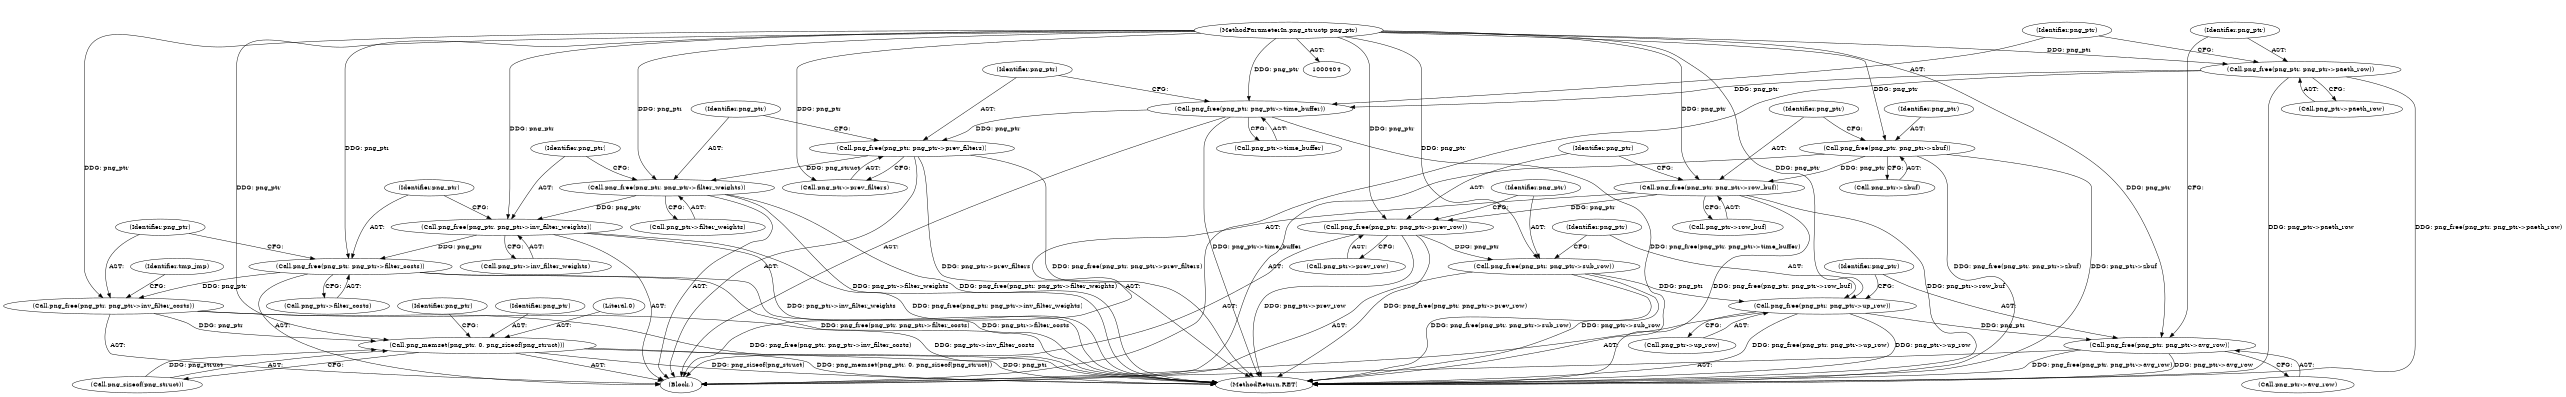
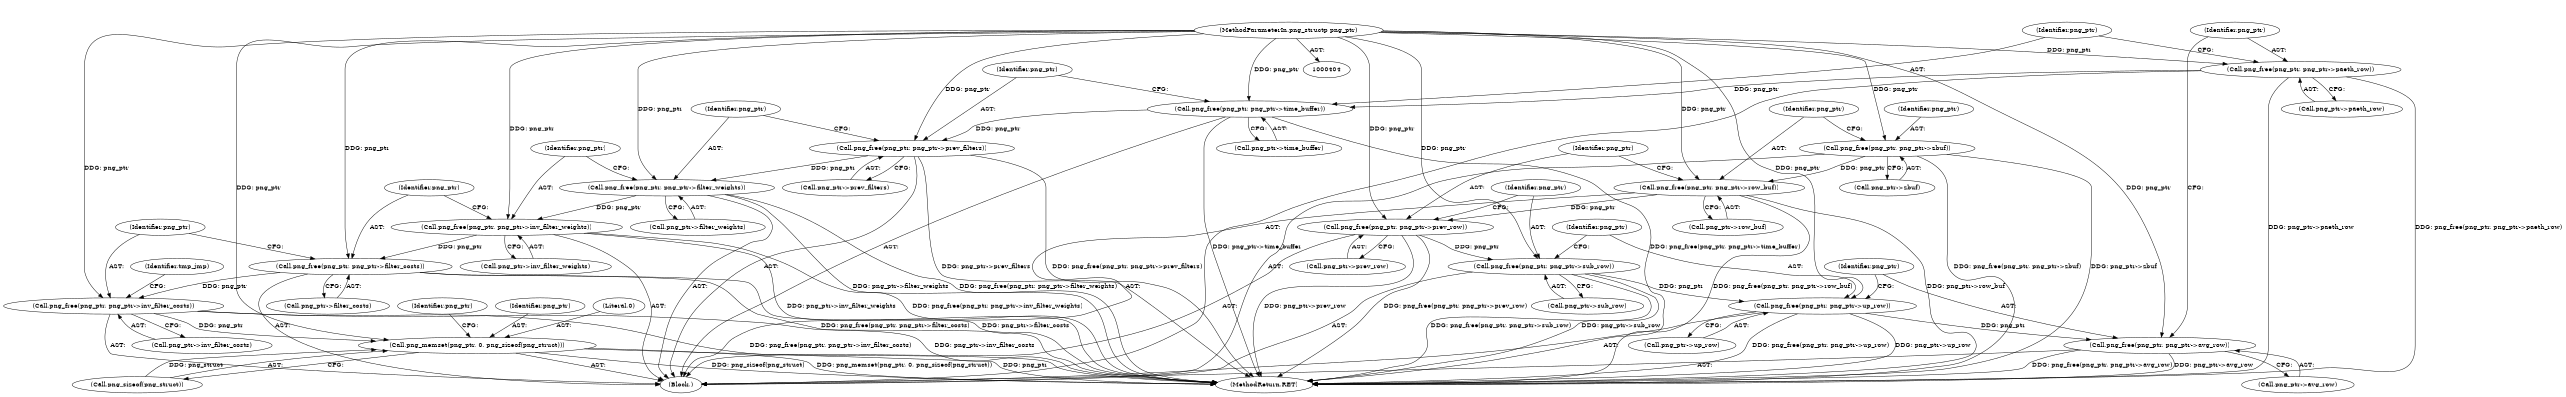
(940, 46) -> (1041, 48)
(833, 168) -> (833, 168)
none -> (1587, 306)
none -> (202, 345)
